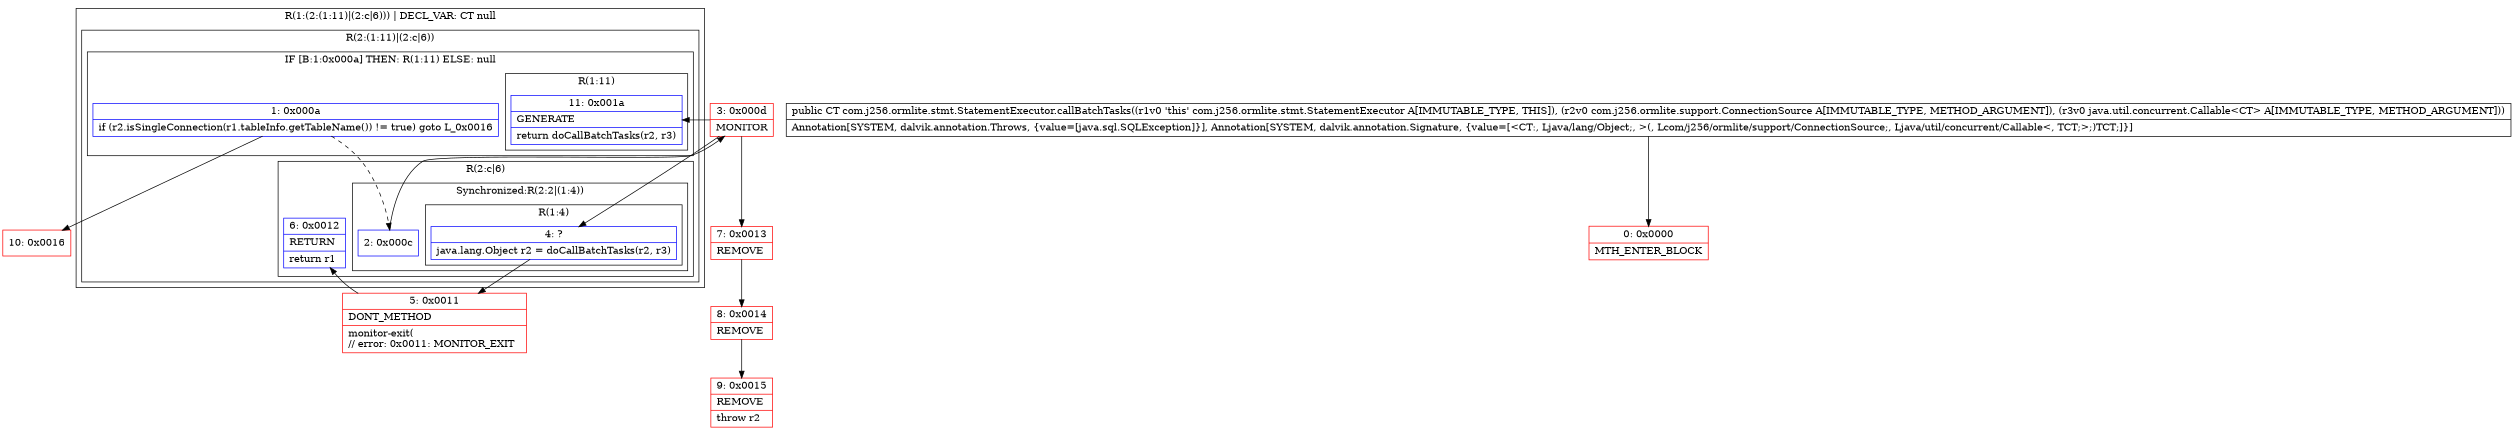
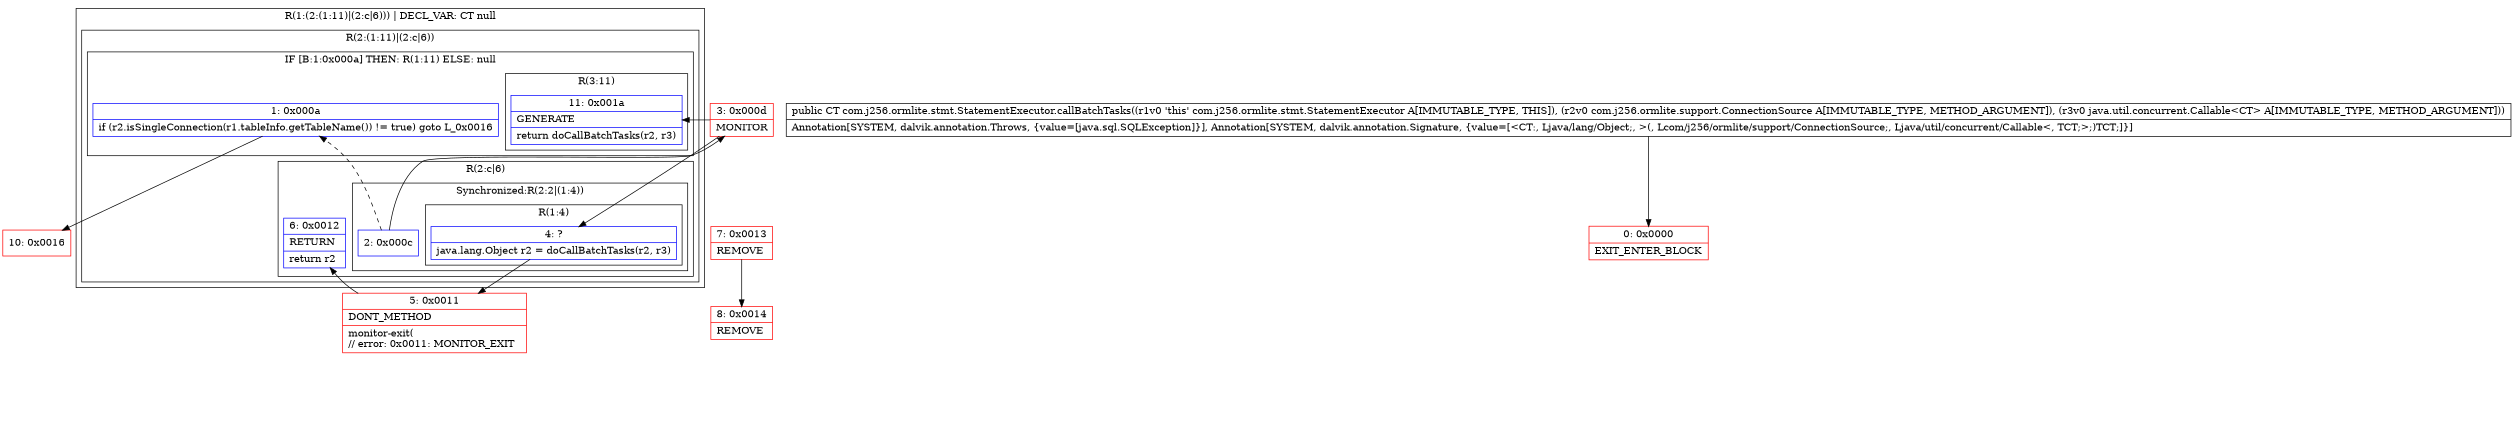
(597, 82) -> (597, 82)
(370, 173) -> (360, 178)
(742, 178) -> none
(1649, 251) -> (1648, 251)
(313, 259) -> (313, 259)
(742, 403) -> none
